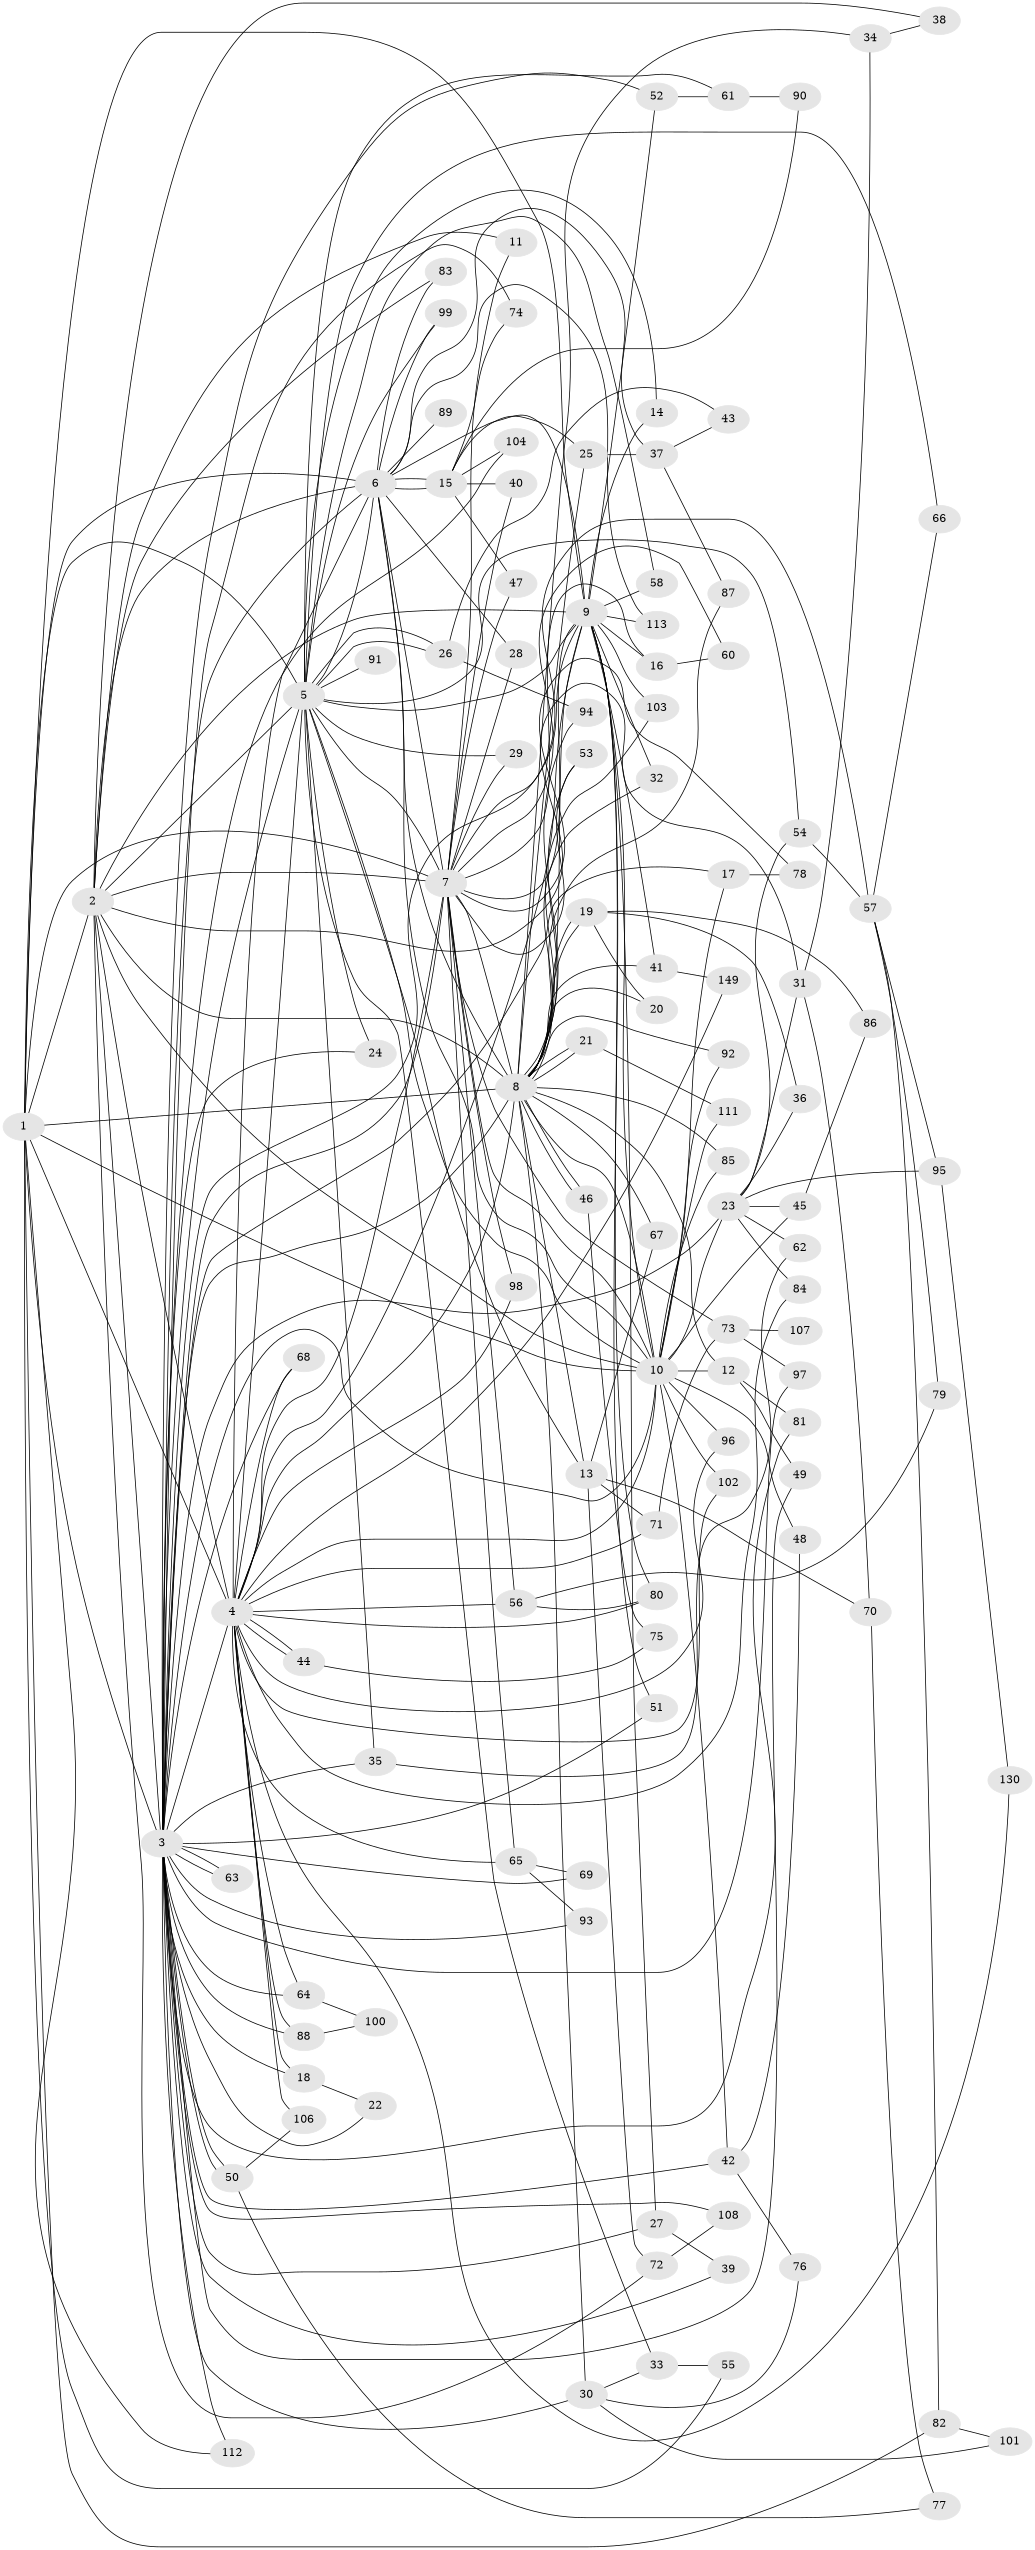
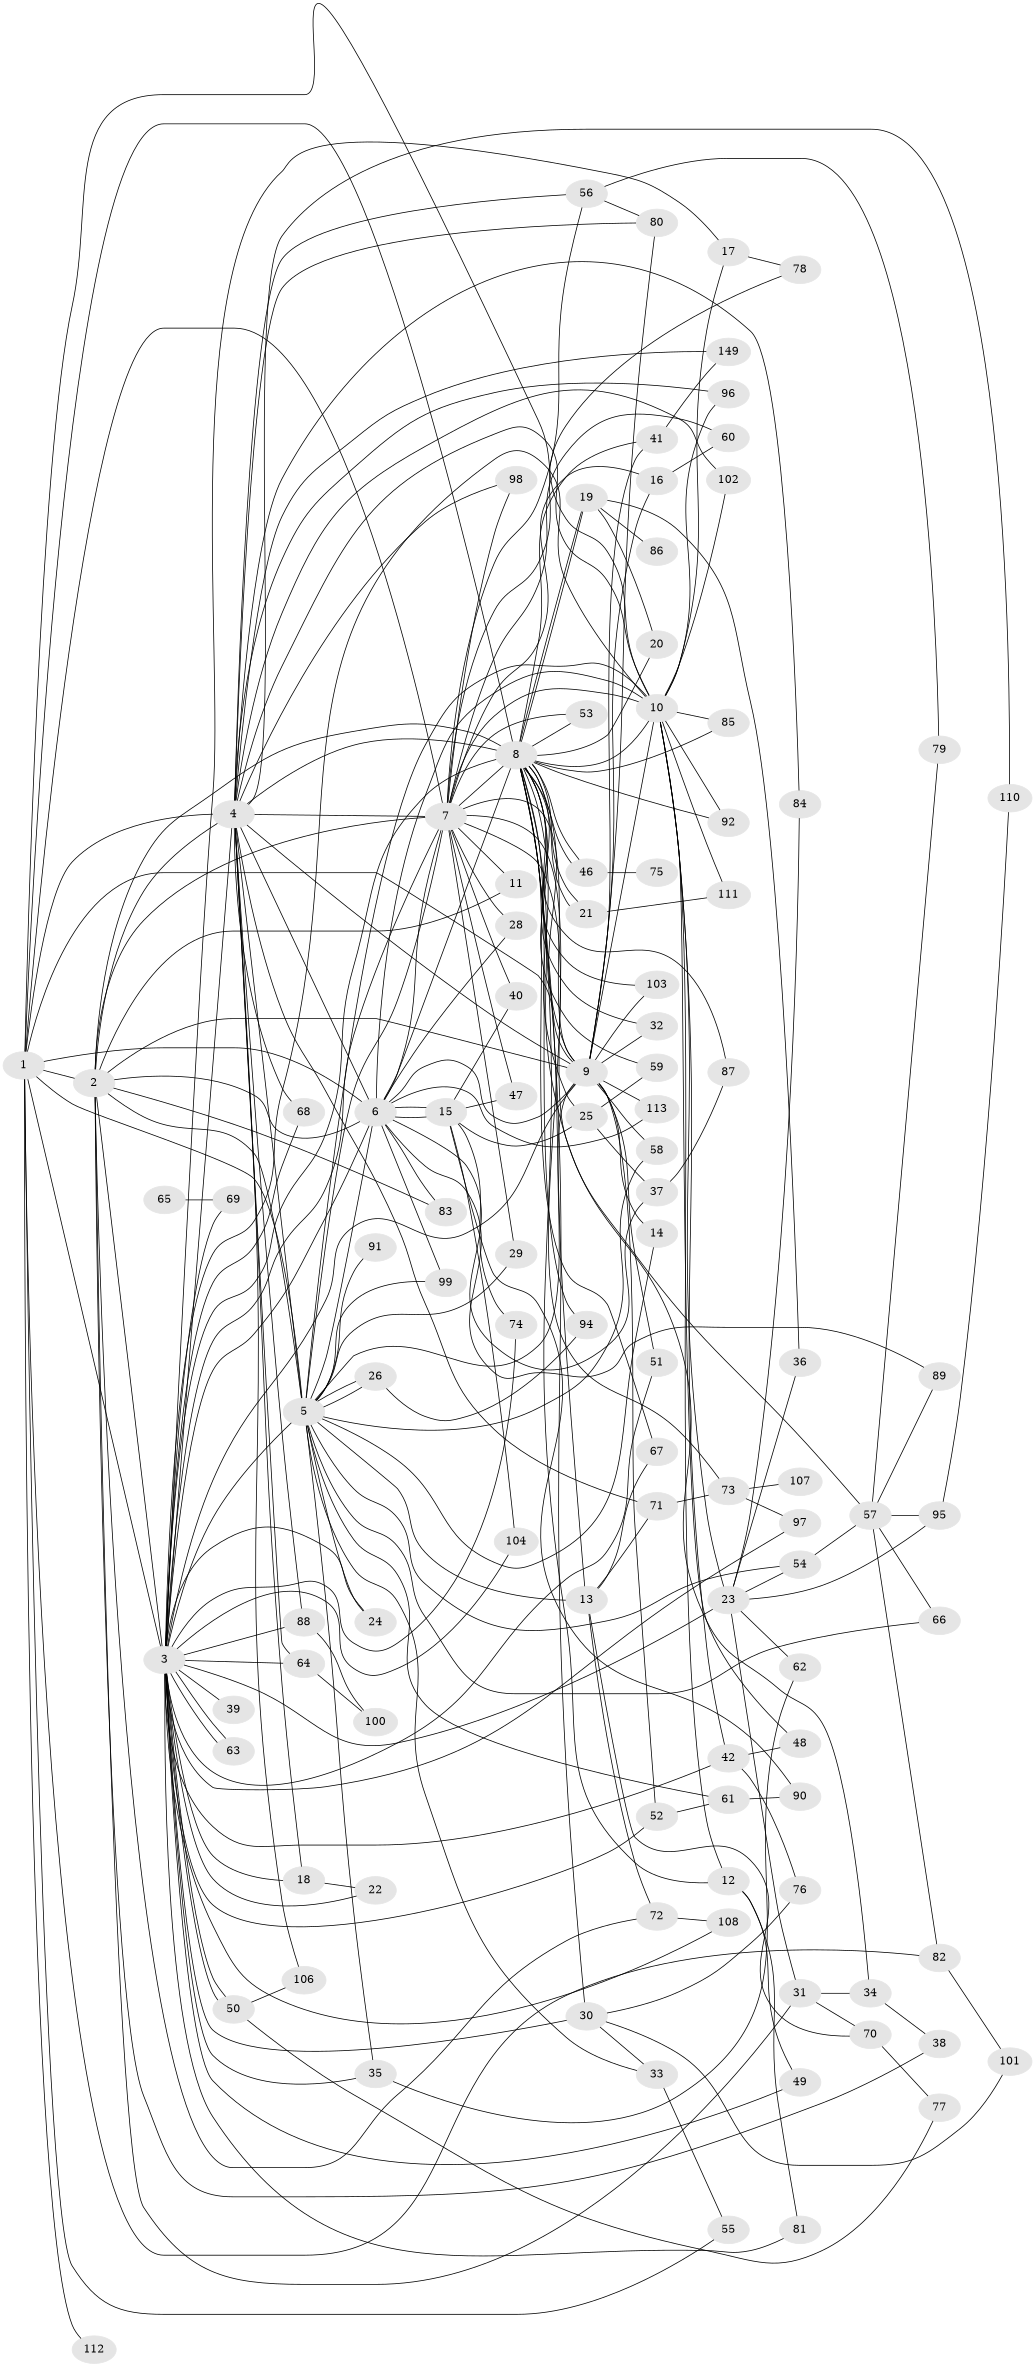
(729, 419) -> none
none -> (657, 1068)
(309, 1181) -> none
(800, 1207) -> none
(476, 1373) -> none
none -> (905, 1446)
(304, 1662) -> none
(1010, 1780) -> (1010, 798)
(300, 1811) -> none
(587, 1922) -> none
(173, 2151) -> none
(657, 2224) -> none
